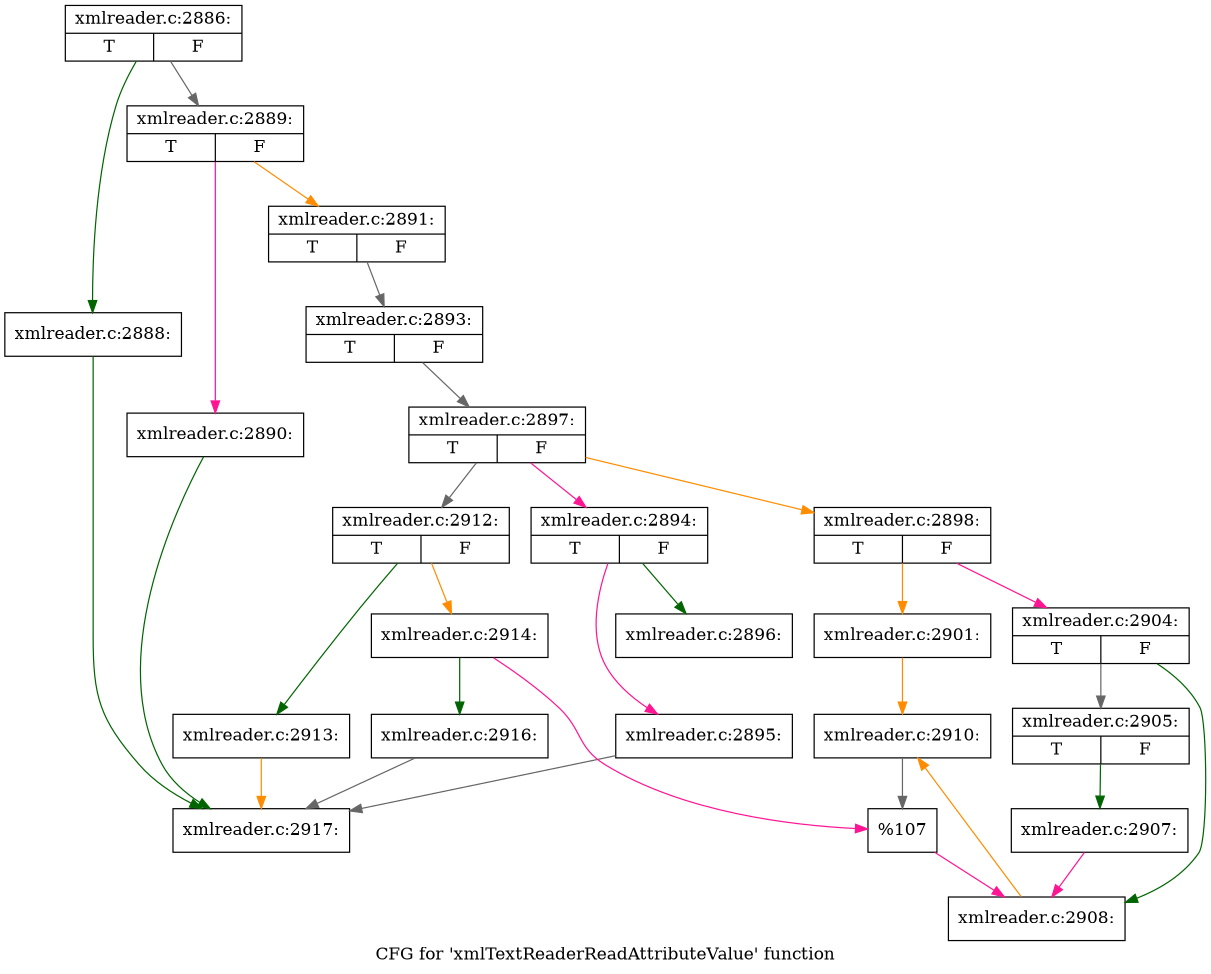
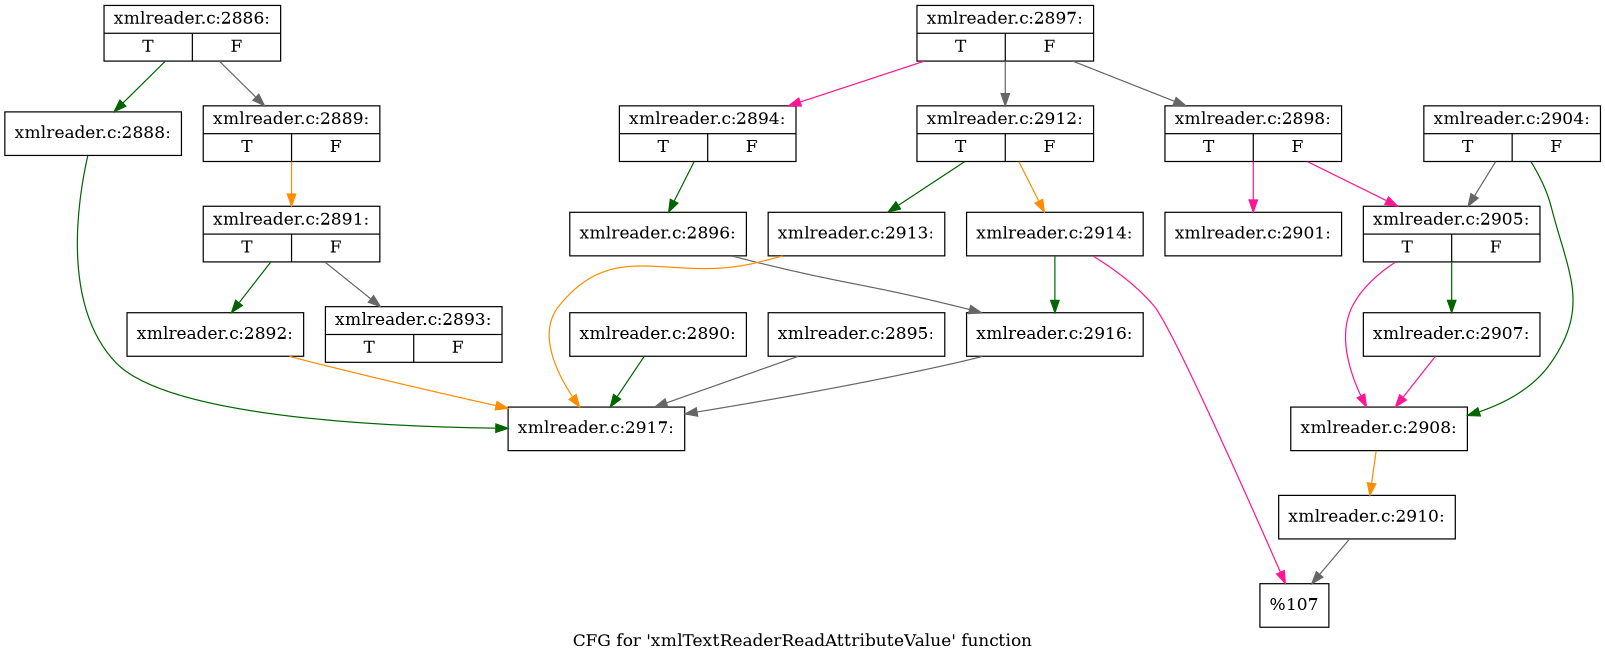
(215, 281) -> none
none -> (851, 283)
none -> (215, 334)
(441, 381) -> none
(694, 484) -> (1124, 81)
(902, 582) -> (1253, 181)
(996, 583) -> (1347, 181)
(598, 644) -> none
(902, 680) -> none
(964, 871) -> (1347, 321)
